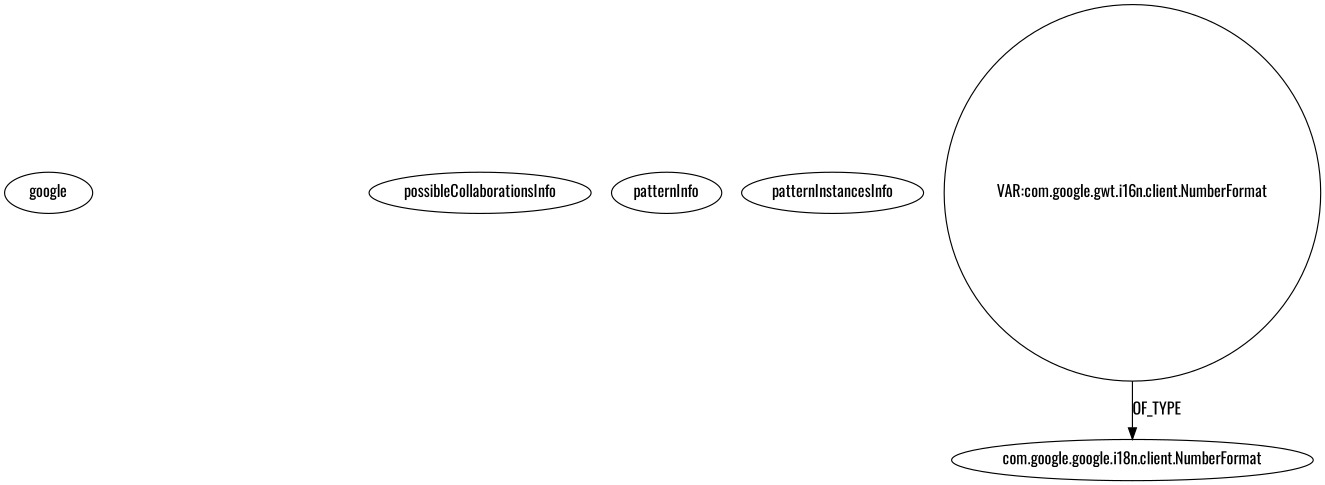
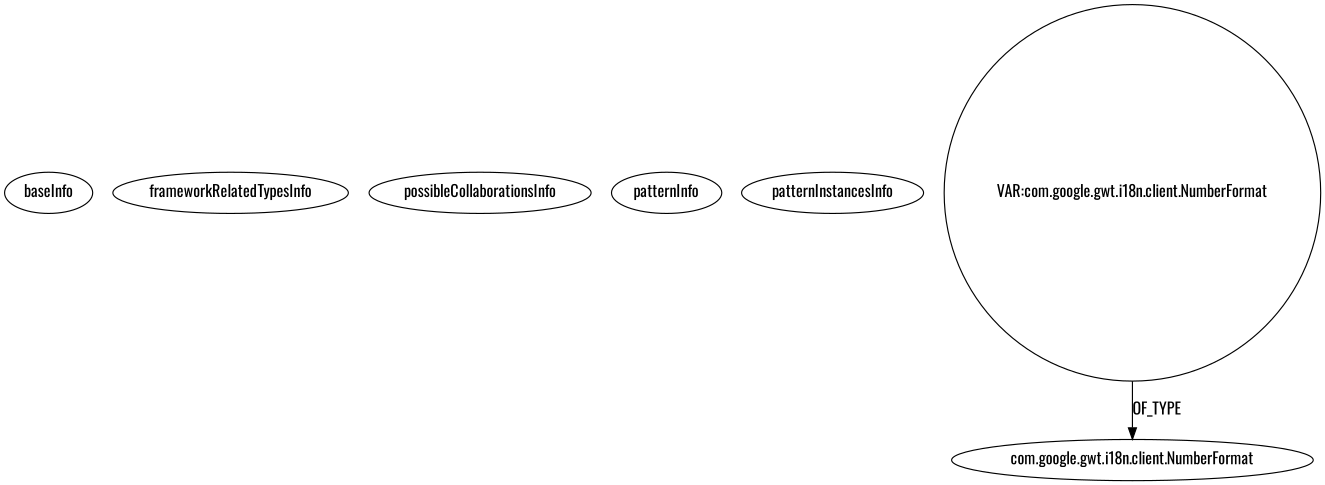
(49, 193) -> (49, 193)
none -> (231, 193)
(1132, 193) -> (1132, 193)
(1132, 460) -> (1132, 460)
